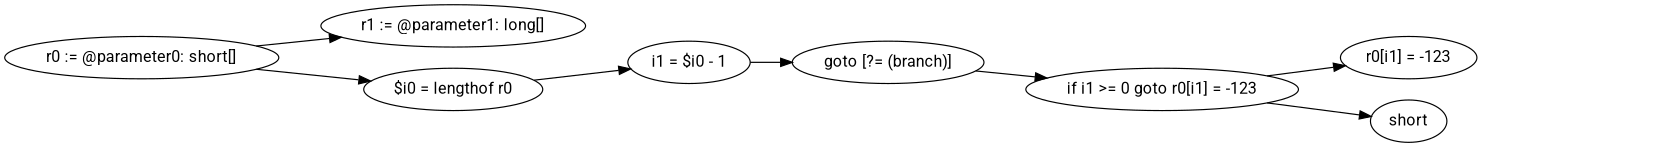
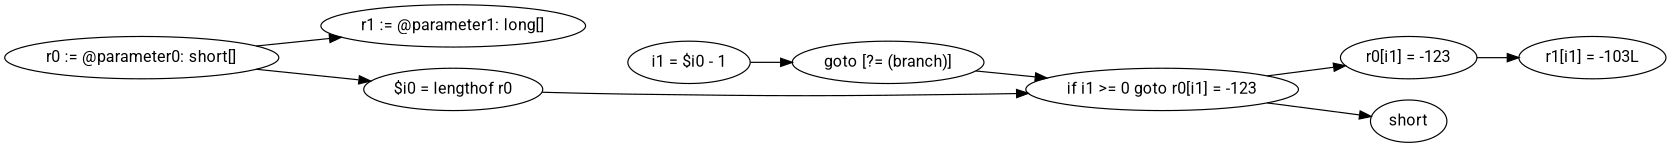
none -> (1592, 58)
(576, 75) -> (779, 96)
